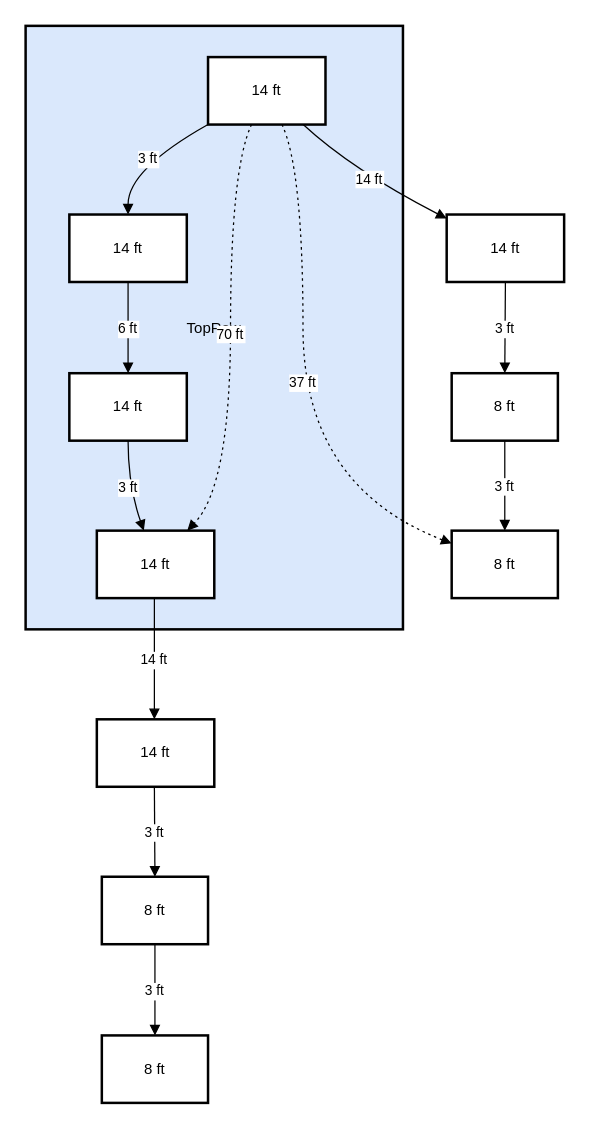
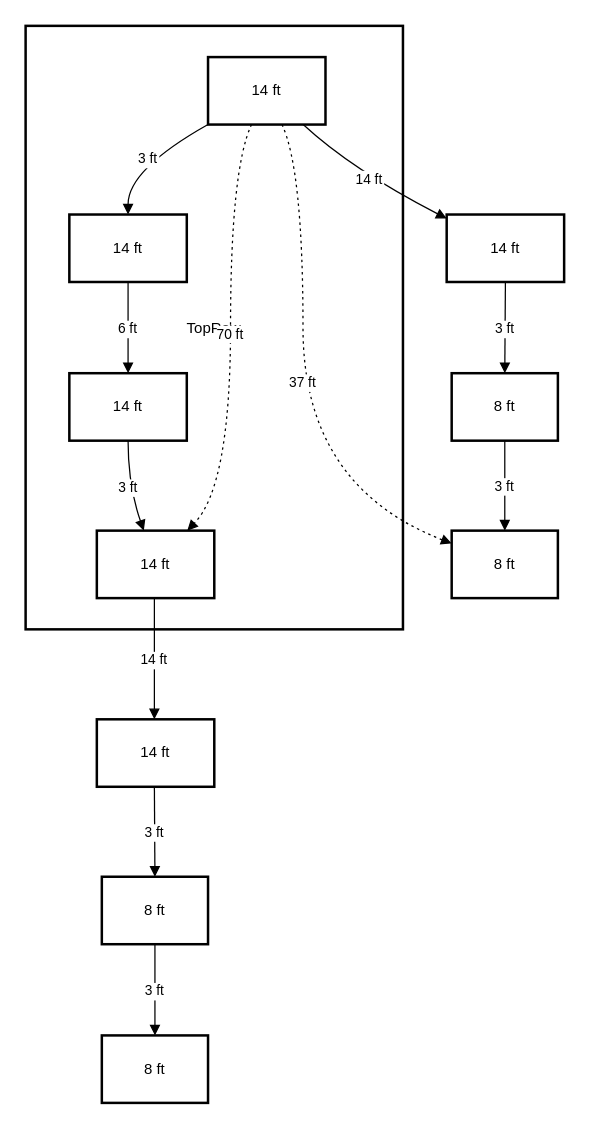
(214, 328) -> (214, 328)
